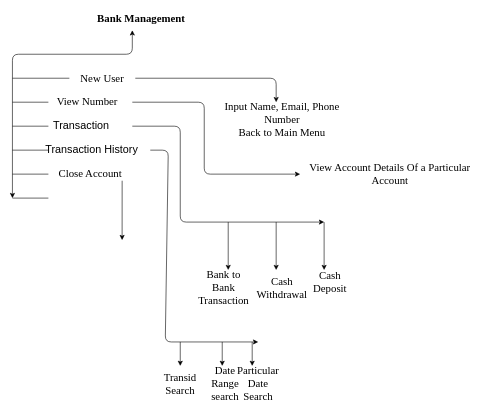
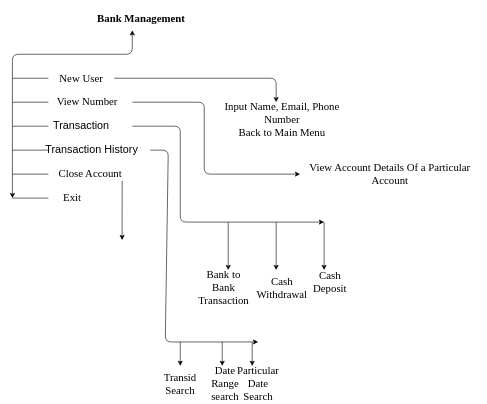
(102, 78) -> (81, 78)
none -> (72, 198)
